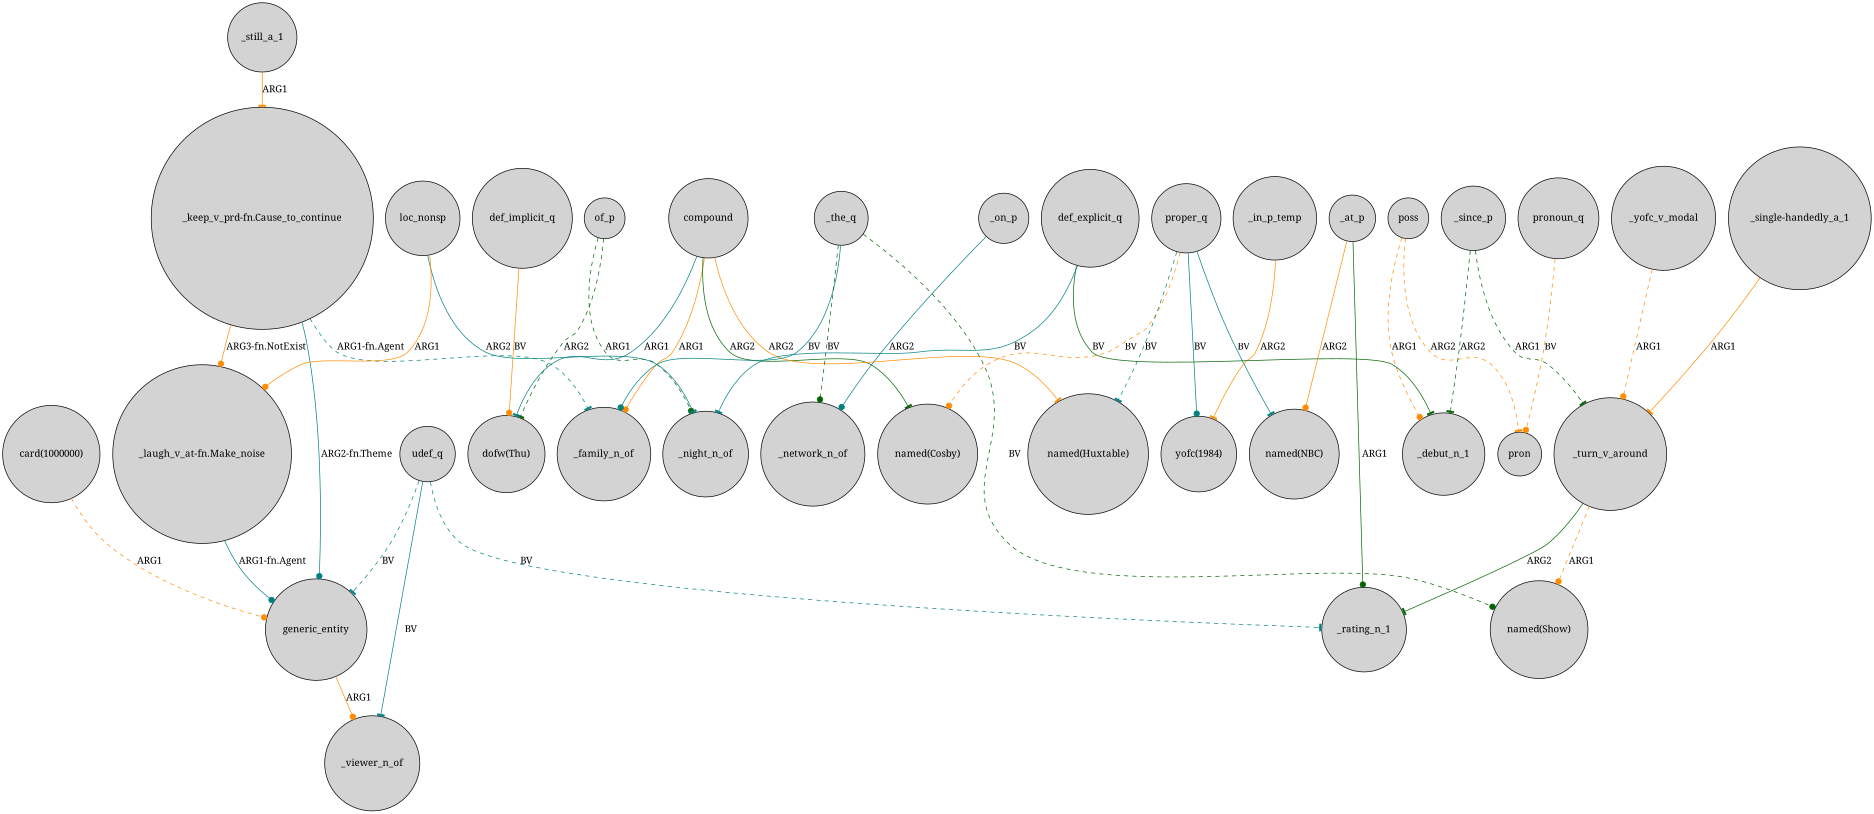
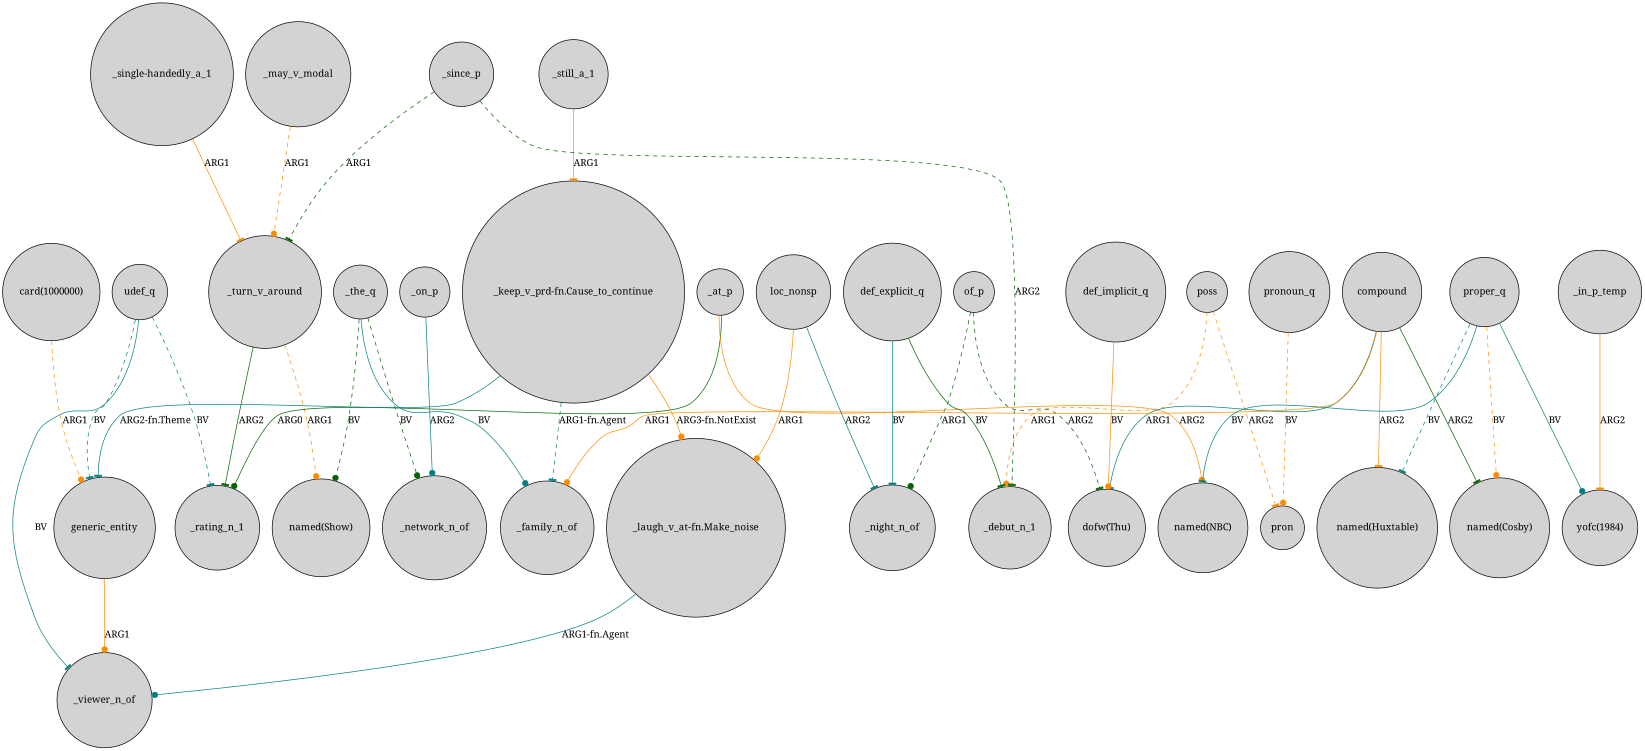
(1664, 218) -> (298, 74)
(319, 447) -> (282, 405)
(1375, 454) -> (290, 421)
(243, 572) -> (402, 664)
